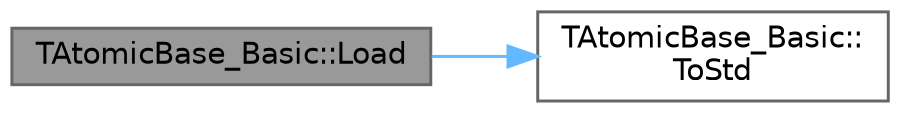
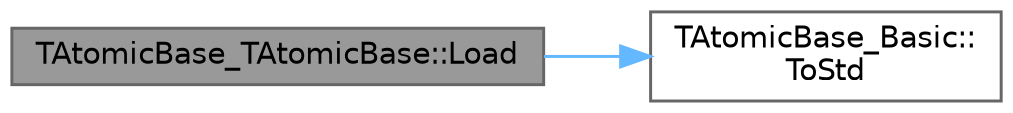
(221, 56) -> (278, 56)
